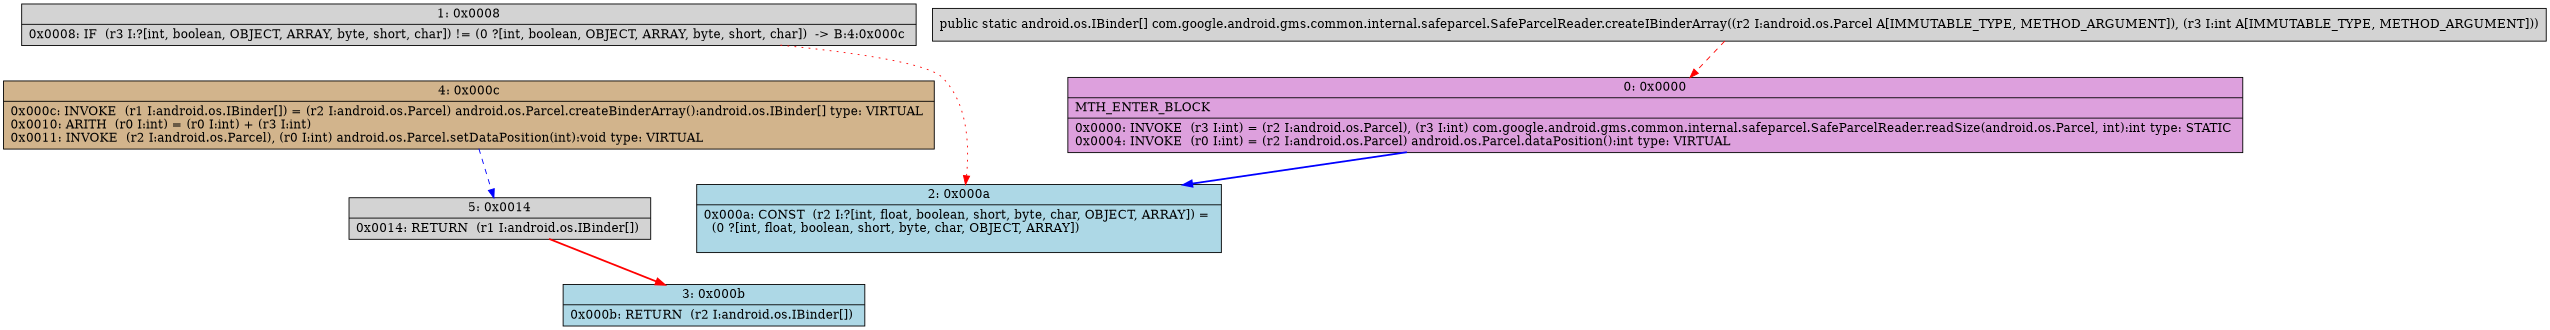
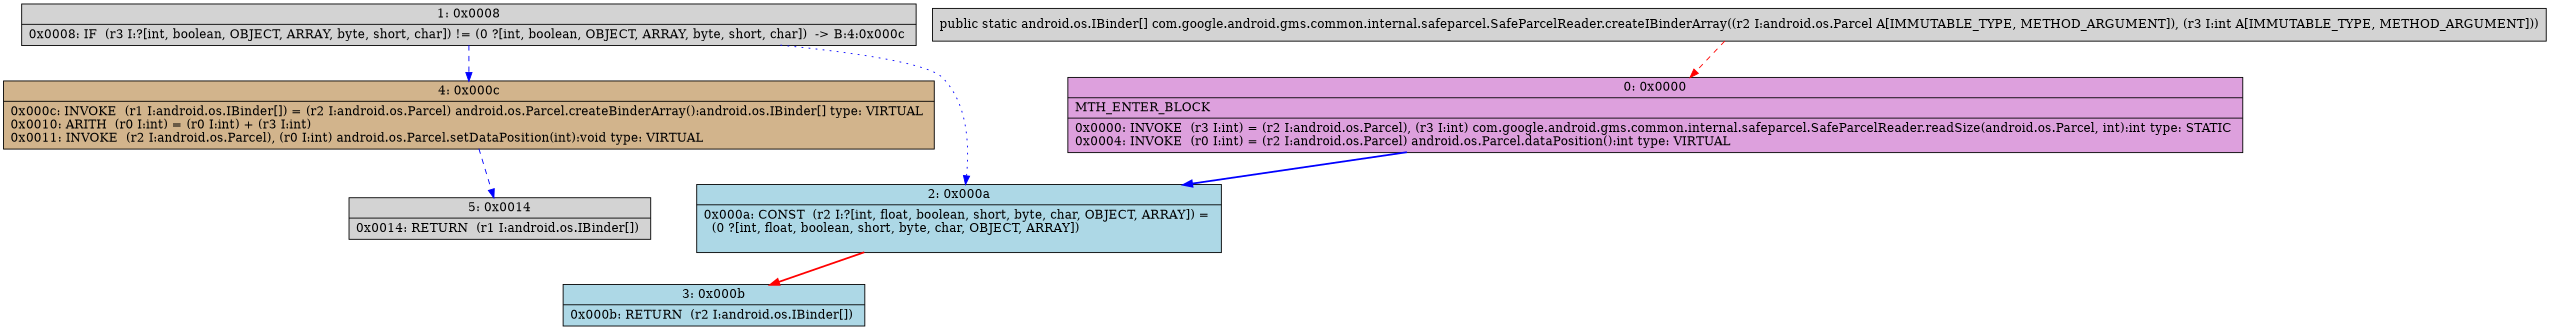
none -> (469, 59)
(914, 65) -> (914, 65)
(603, 260) -> (822, 267)
